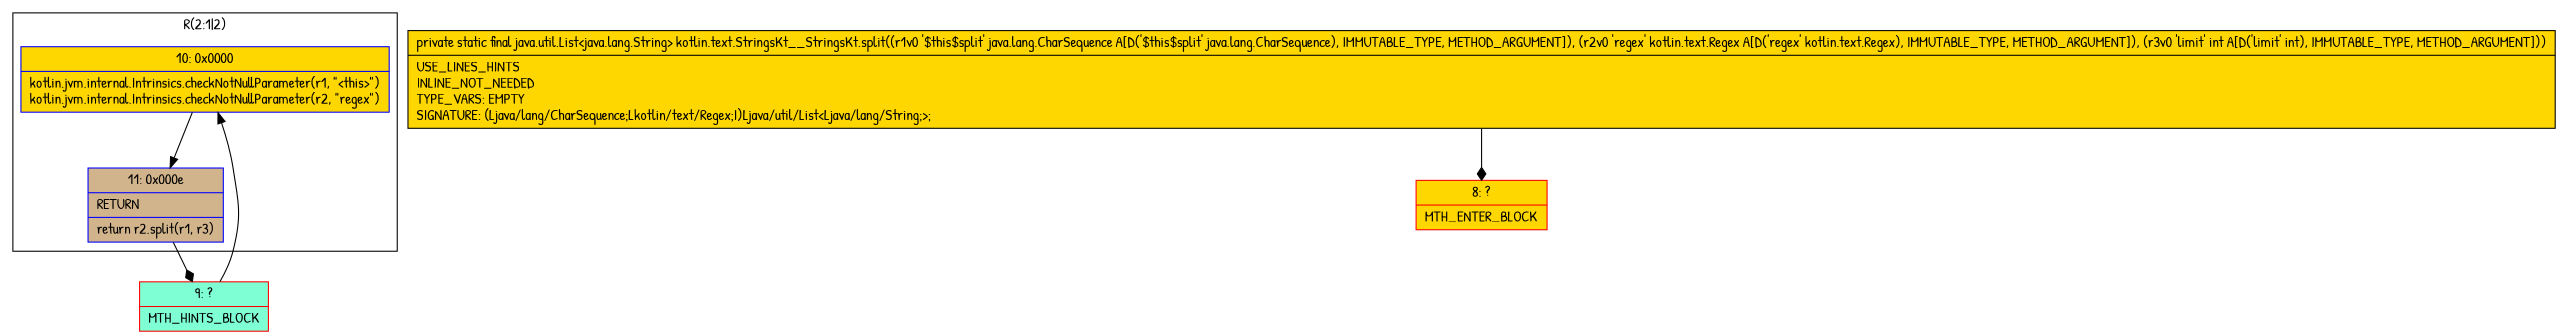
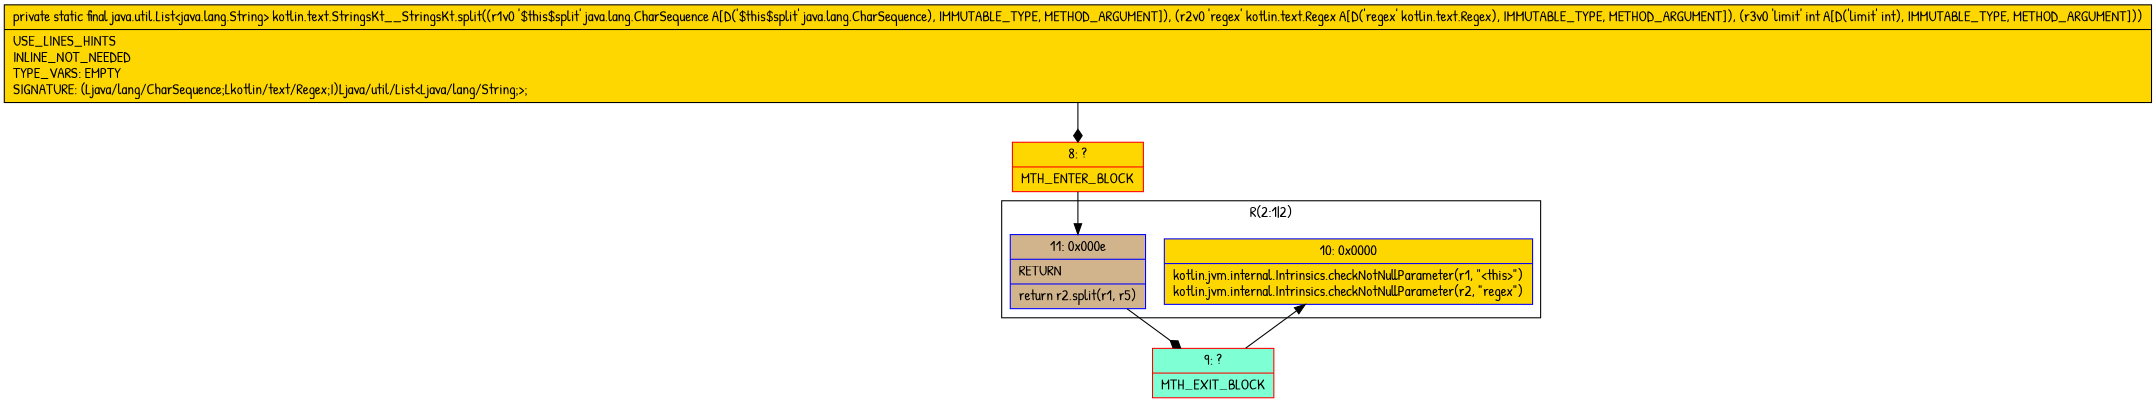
(183, 135) -> (1078, 208)
(156, 229) -> (1078, 296)
(204, 318) -> (1213, 385)
